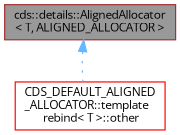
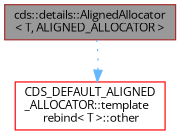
(82, 67) -> (98, 55)
